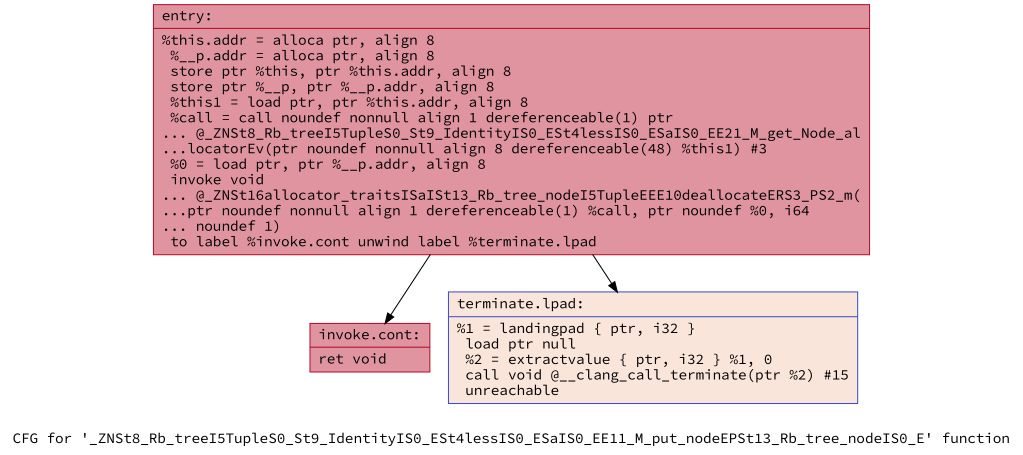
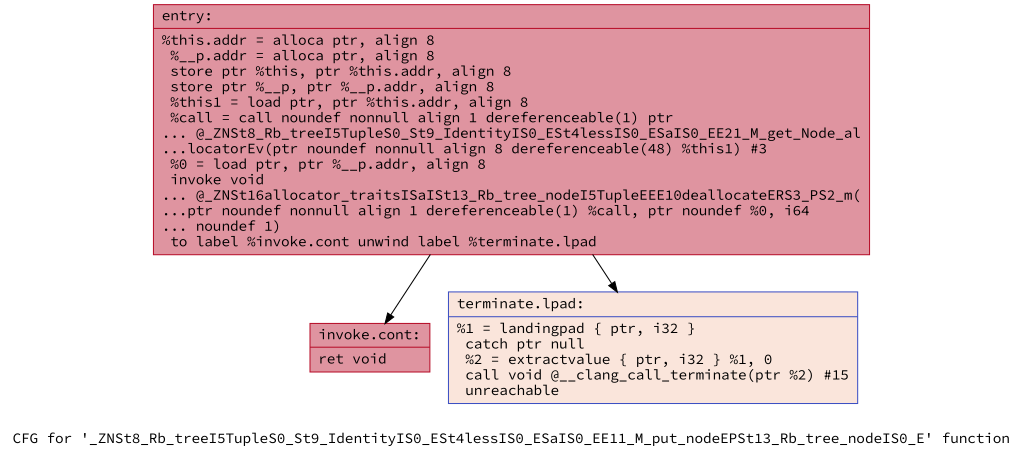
(517, 344) -> (521, 344)
